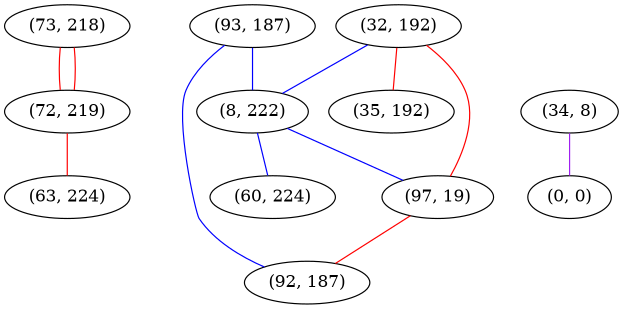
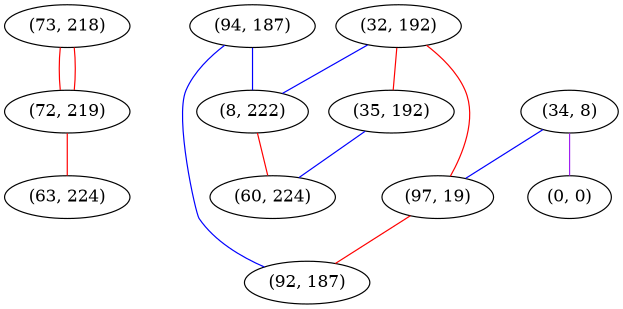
(253, 26) -> (253, 26)
(263, 154) -> (263, 154)
none -> (332, 154)
(345, 154) -> (504, 154)
